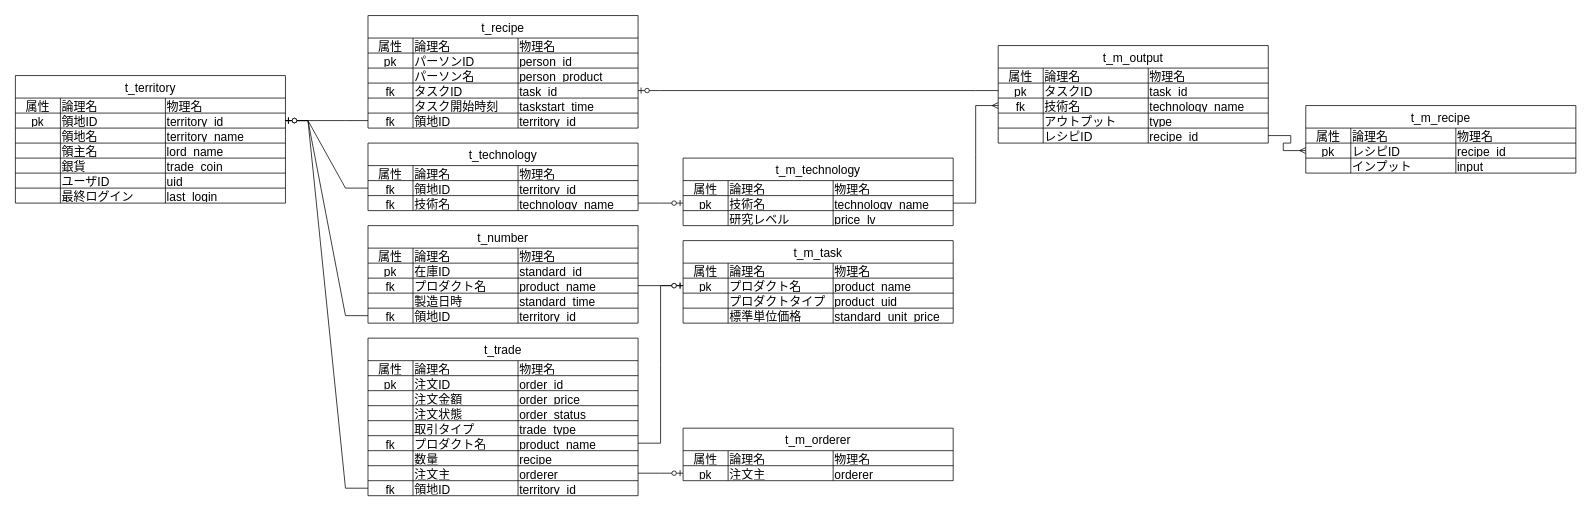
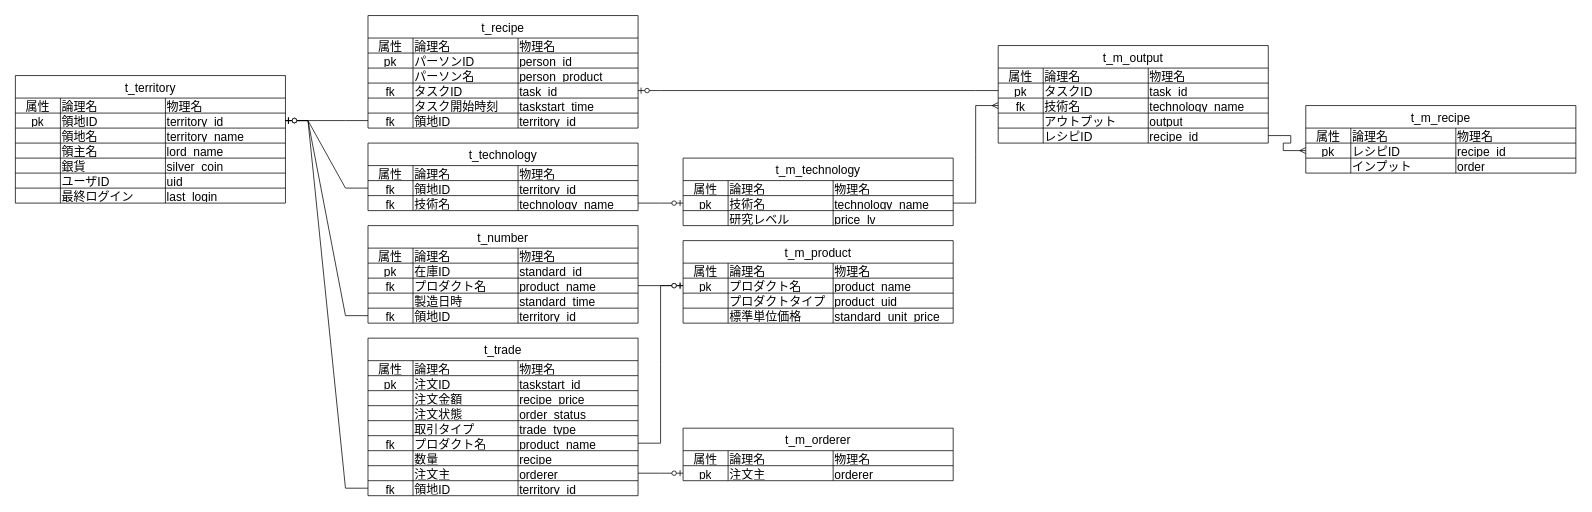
(1163, 120) -> (1170, 120)
(199, 165) -> (199, 165)
(1472, 165) -> (1474, 165)
(818, 253) -> (818, 253)
(545, 383) -> (558, 383)
(555, 398) -> (557, 398)
